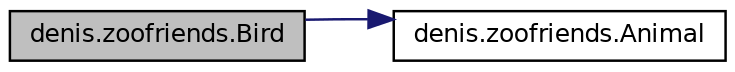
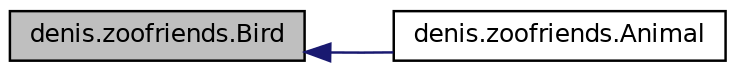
(337, 19) -> (362, 53)
